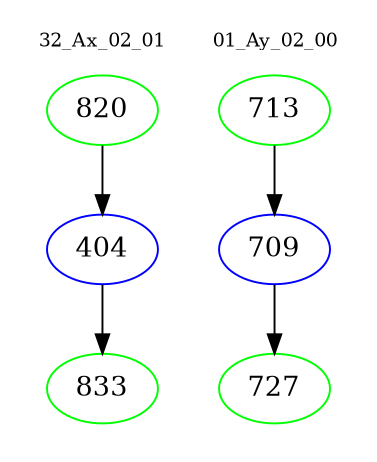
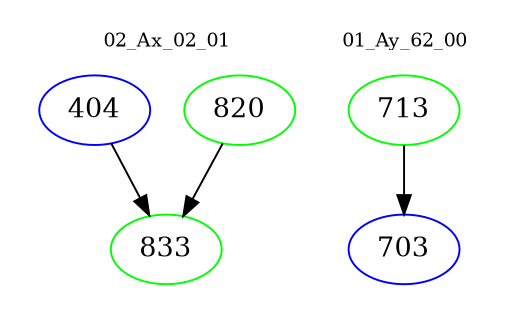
(102, 42) -> (167, 42)
(275, 42) -> (405, 42)
(102, 170) -> (208, 171)
(275, 249) -> (404, 249)
(275, 389) -> none
